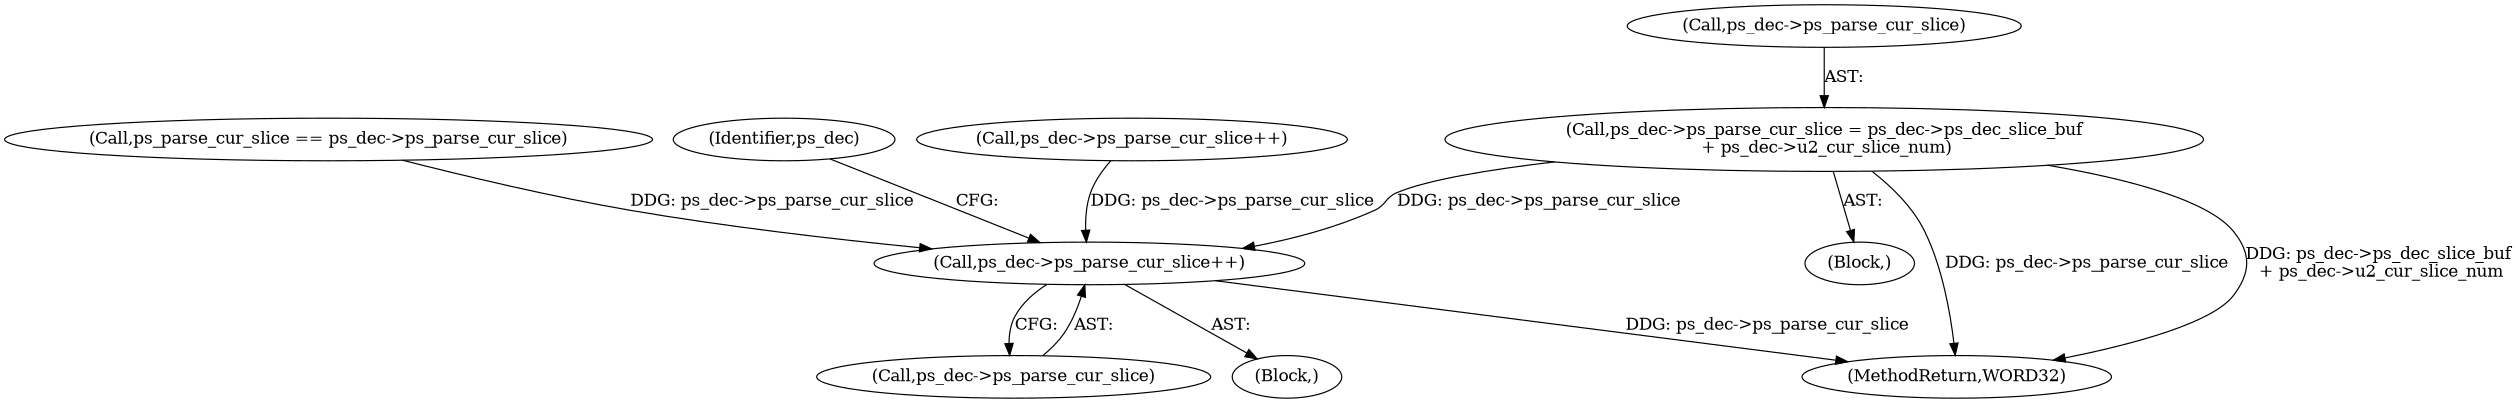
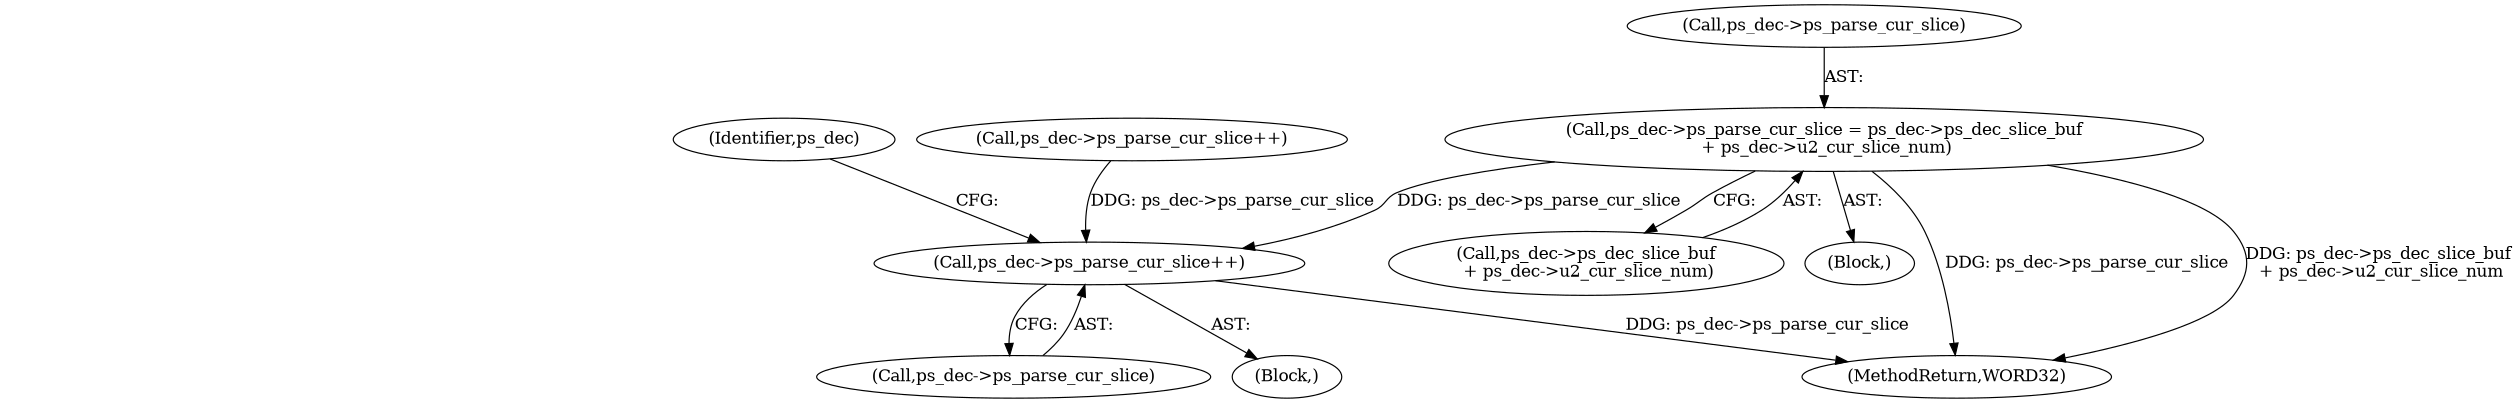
(329, 139) -> none
none -> (1586, 263)
